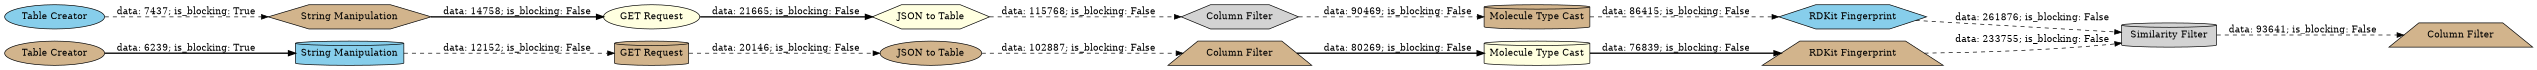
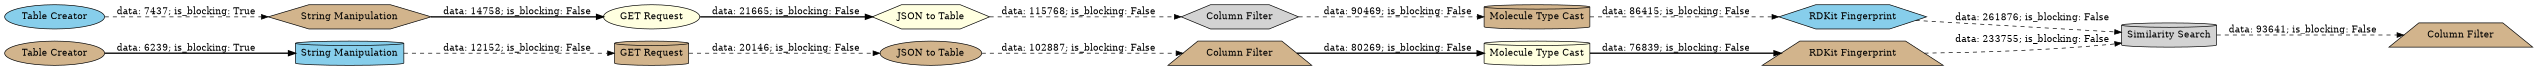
(2169, 35) -> (2169, 35)
